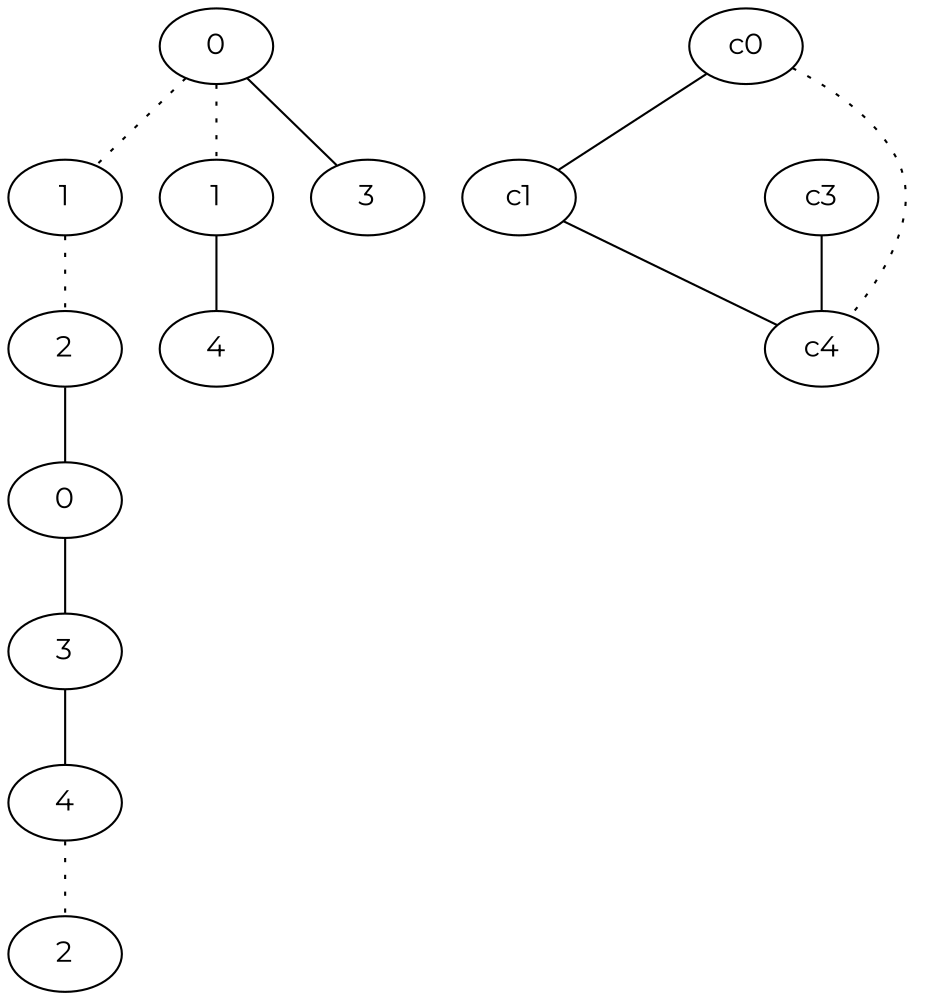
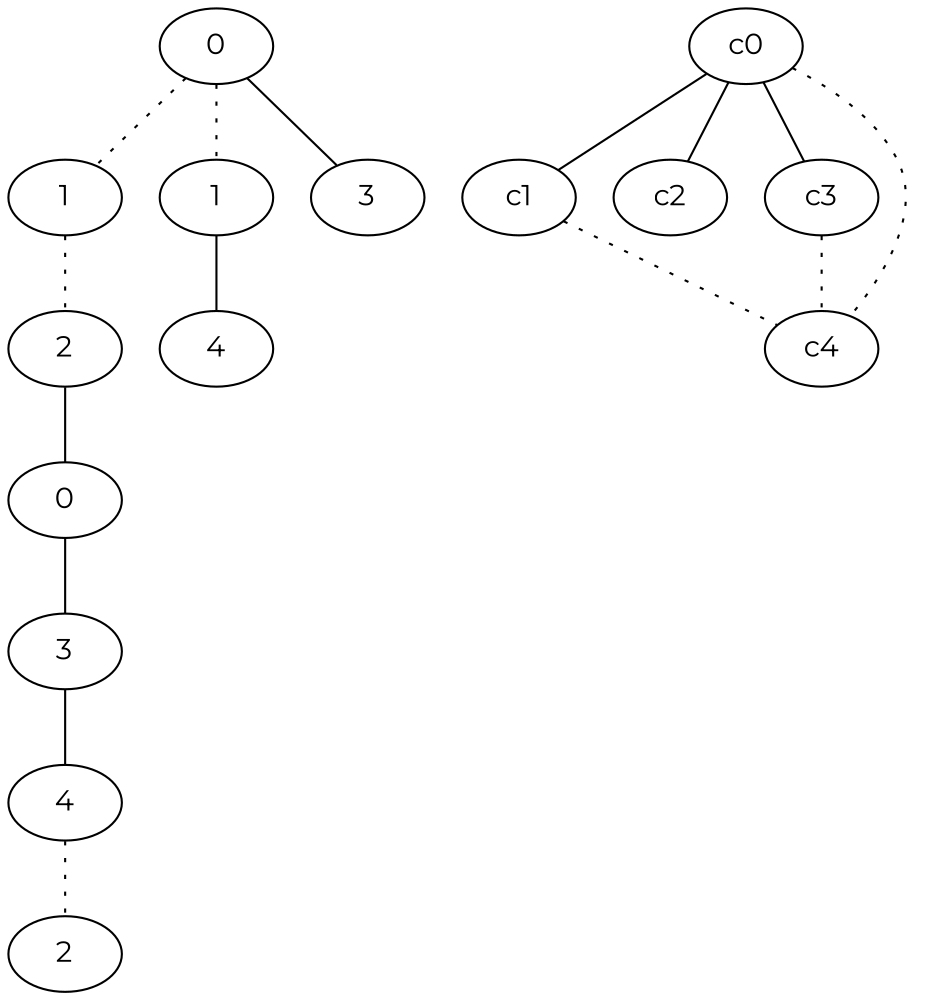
none -> (784, 122)
none -> (670, 198)
(670, 273) -> (670, 273)
(822, 273) -> (822, 273)
